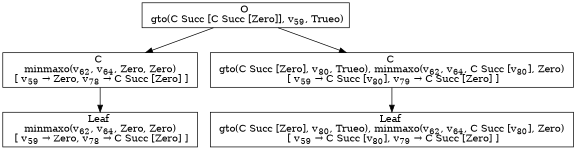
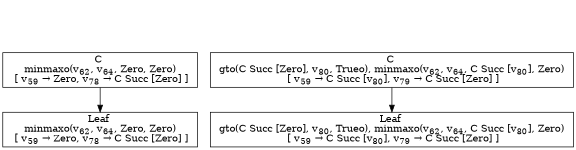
(246, 15) -> none
